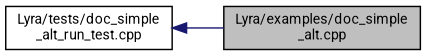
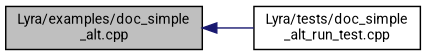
(205, 28) -> (235, 28)
